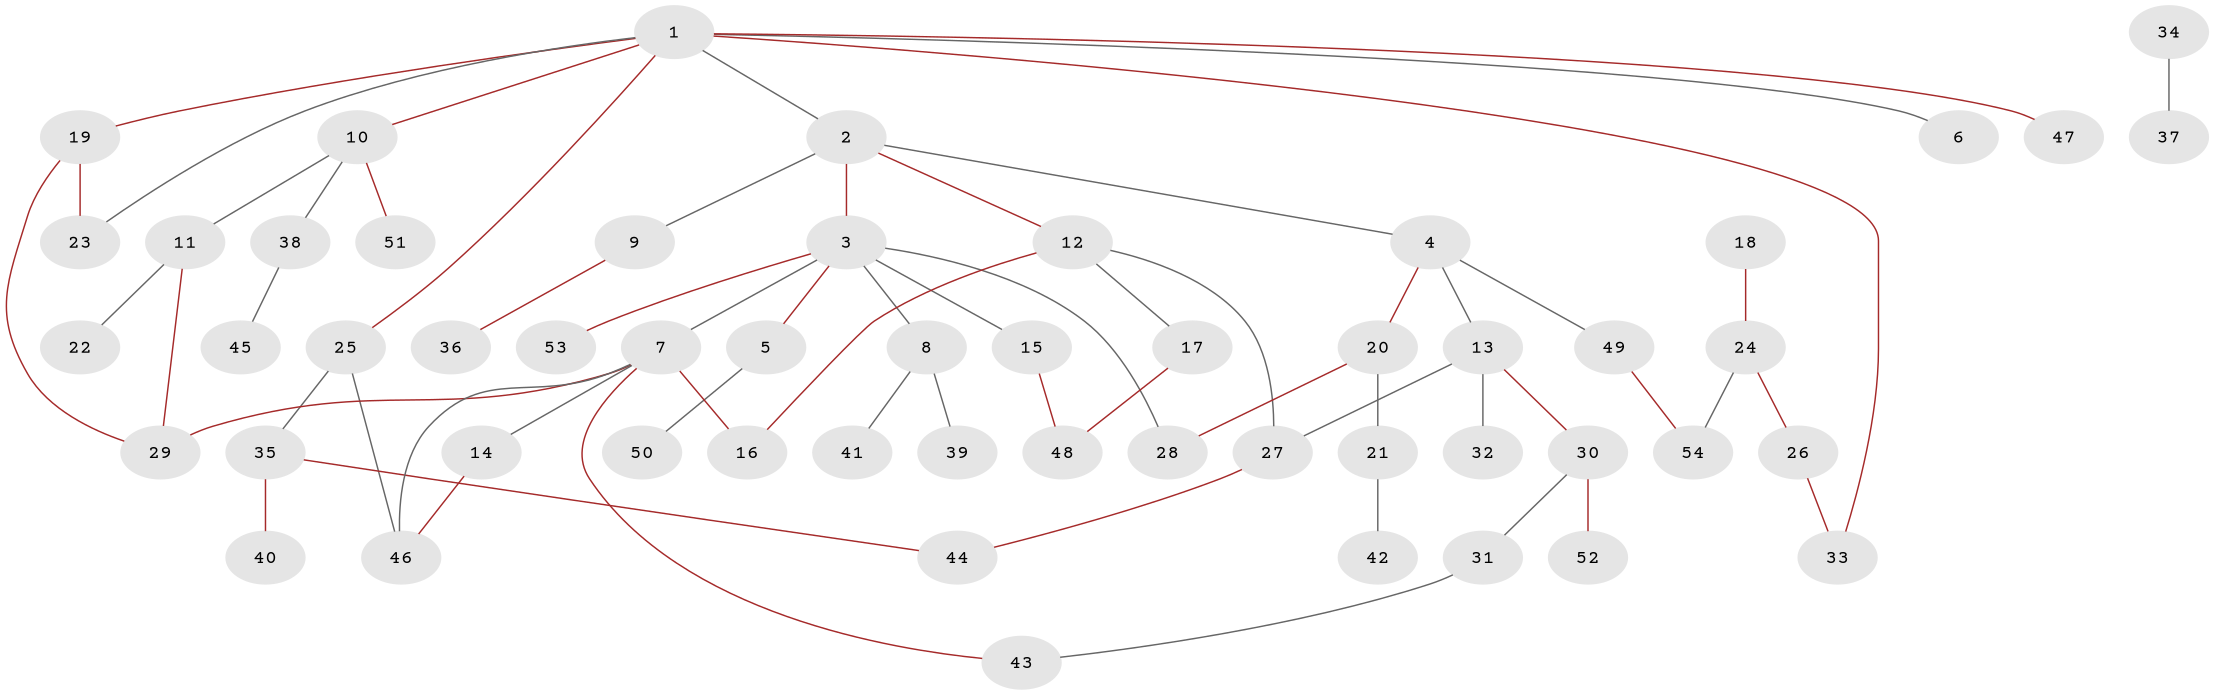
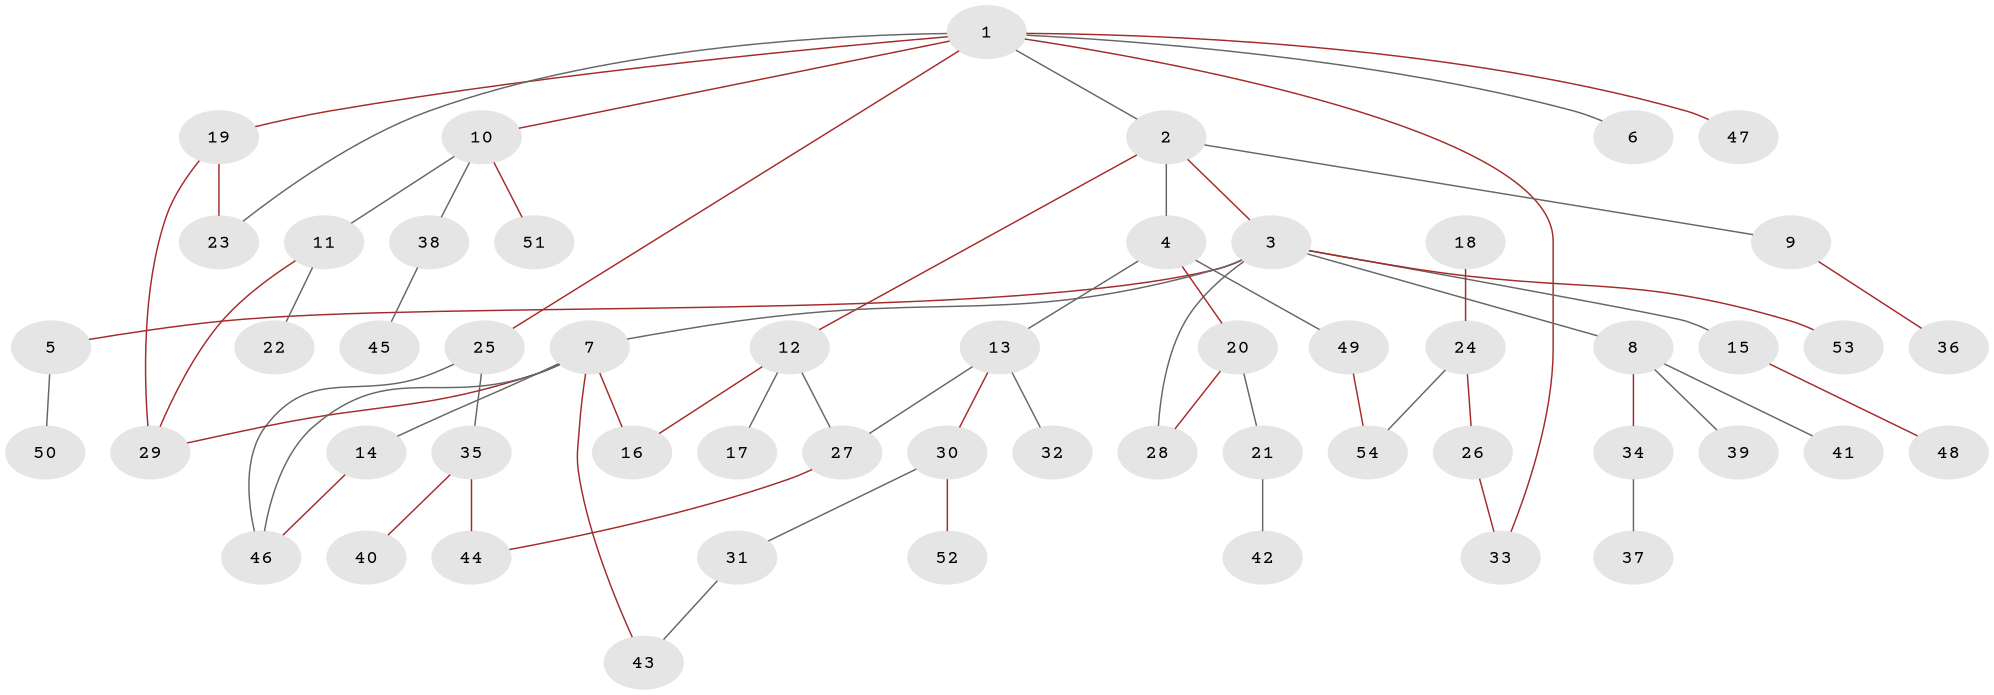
(1128, 400) -> none
none -> (1633, 400)
